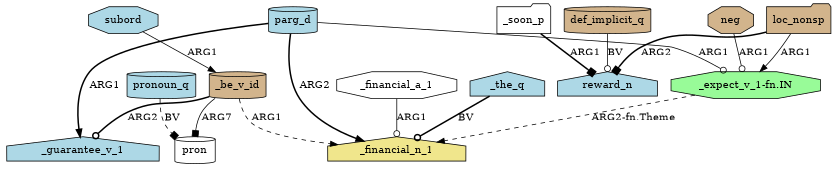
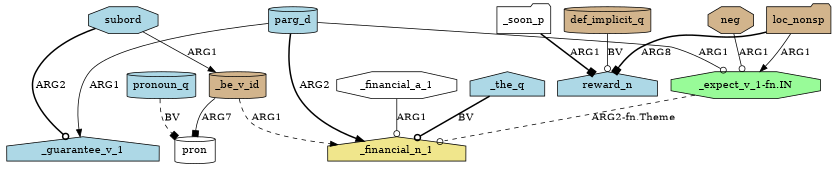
(147, 45) -> (147, 45)
(656, 53) -> (656, 53)
(150, 105) -> (36, 71)
(570, 118) -> (570, 118)
